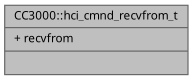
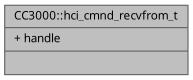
(44, 39) -> (38, 39)
